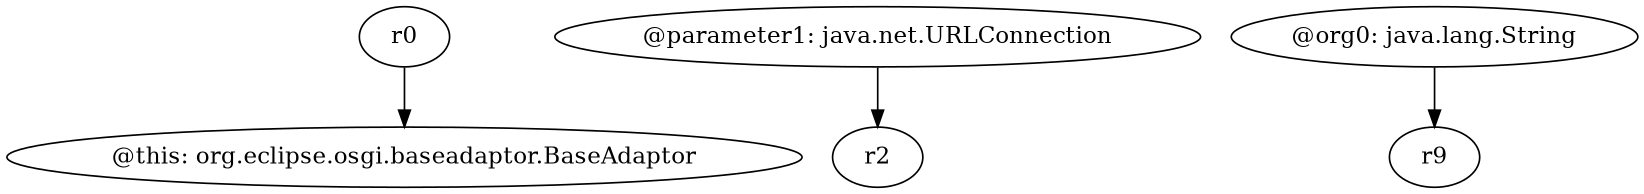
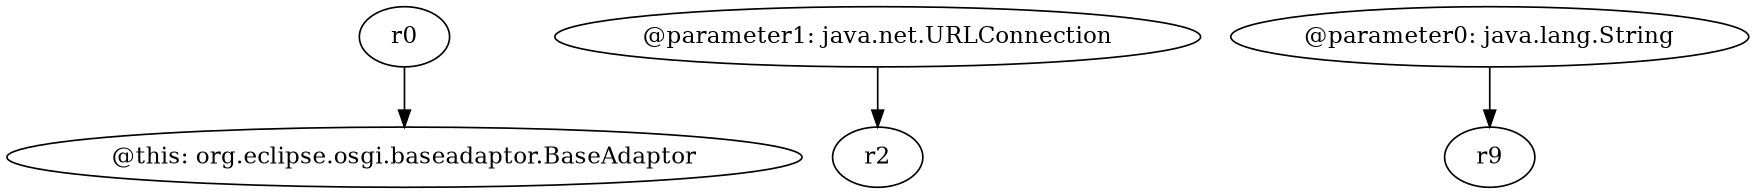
(1435, 37) -> (1490, 37)
